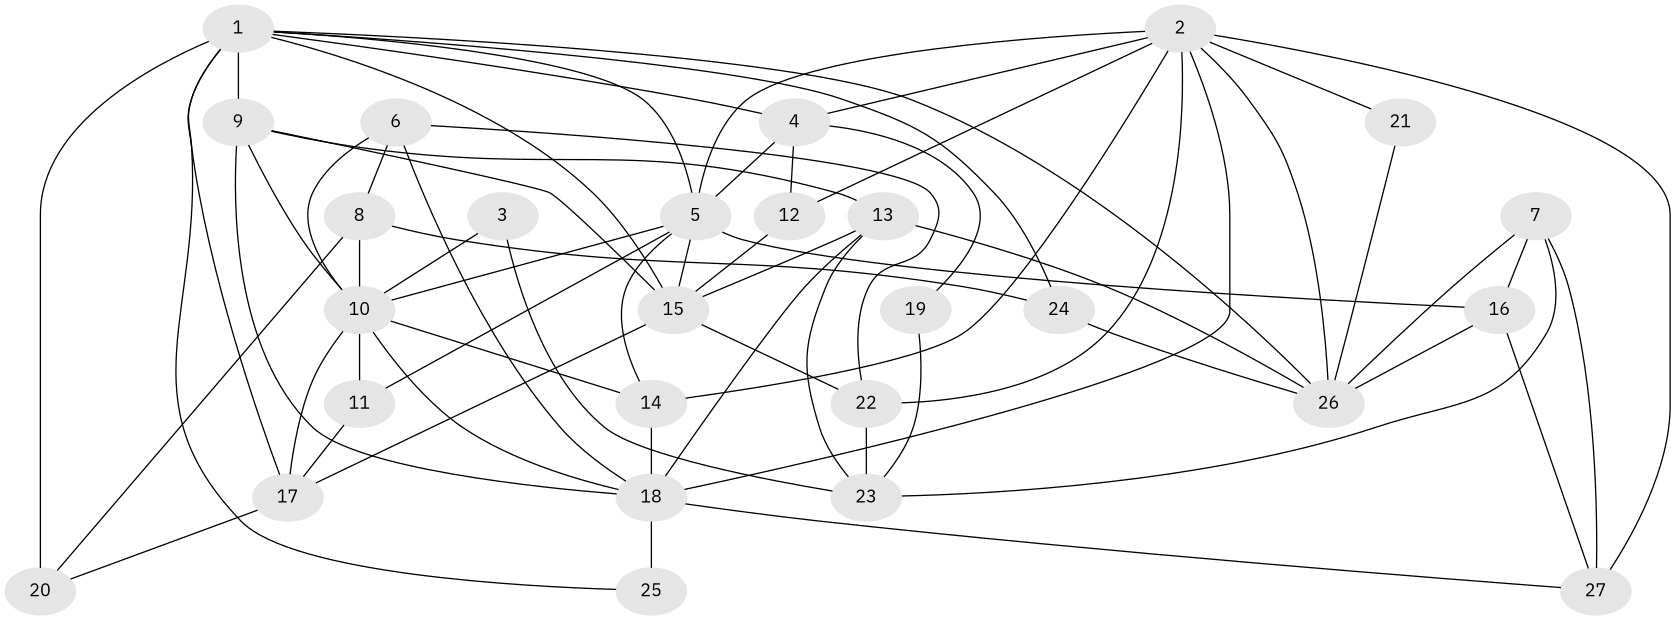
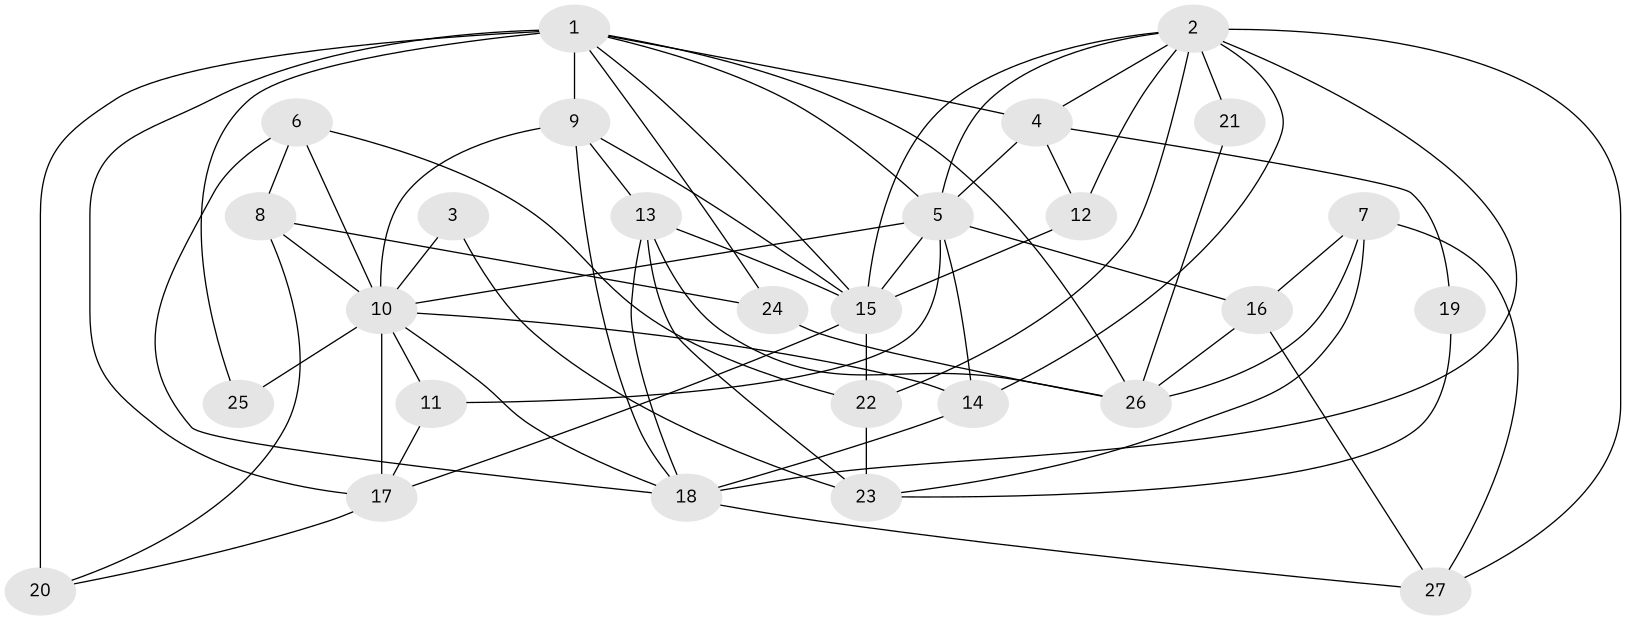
(1299, 199) -> (965, 92)
(651, 545) -> (310, 357)
